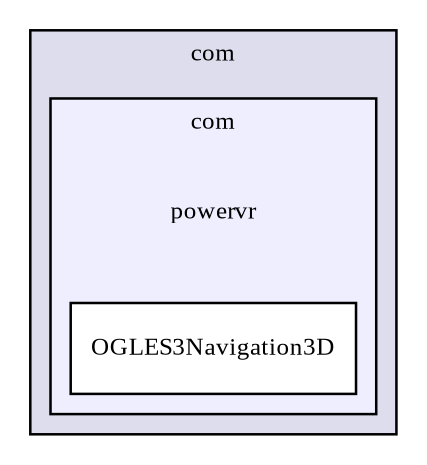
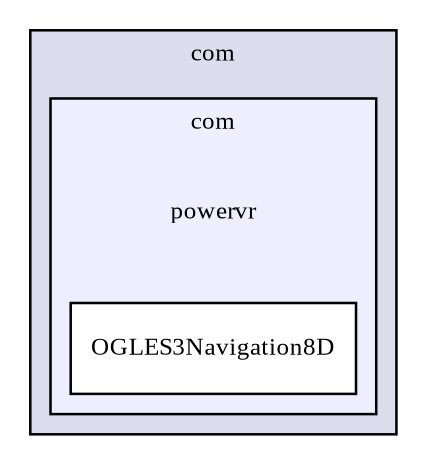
(213, 348) -> (213, 348)
